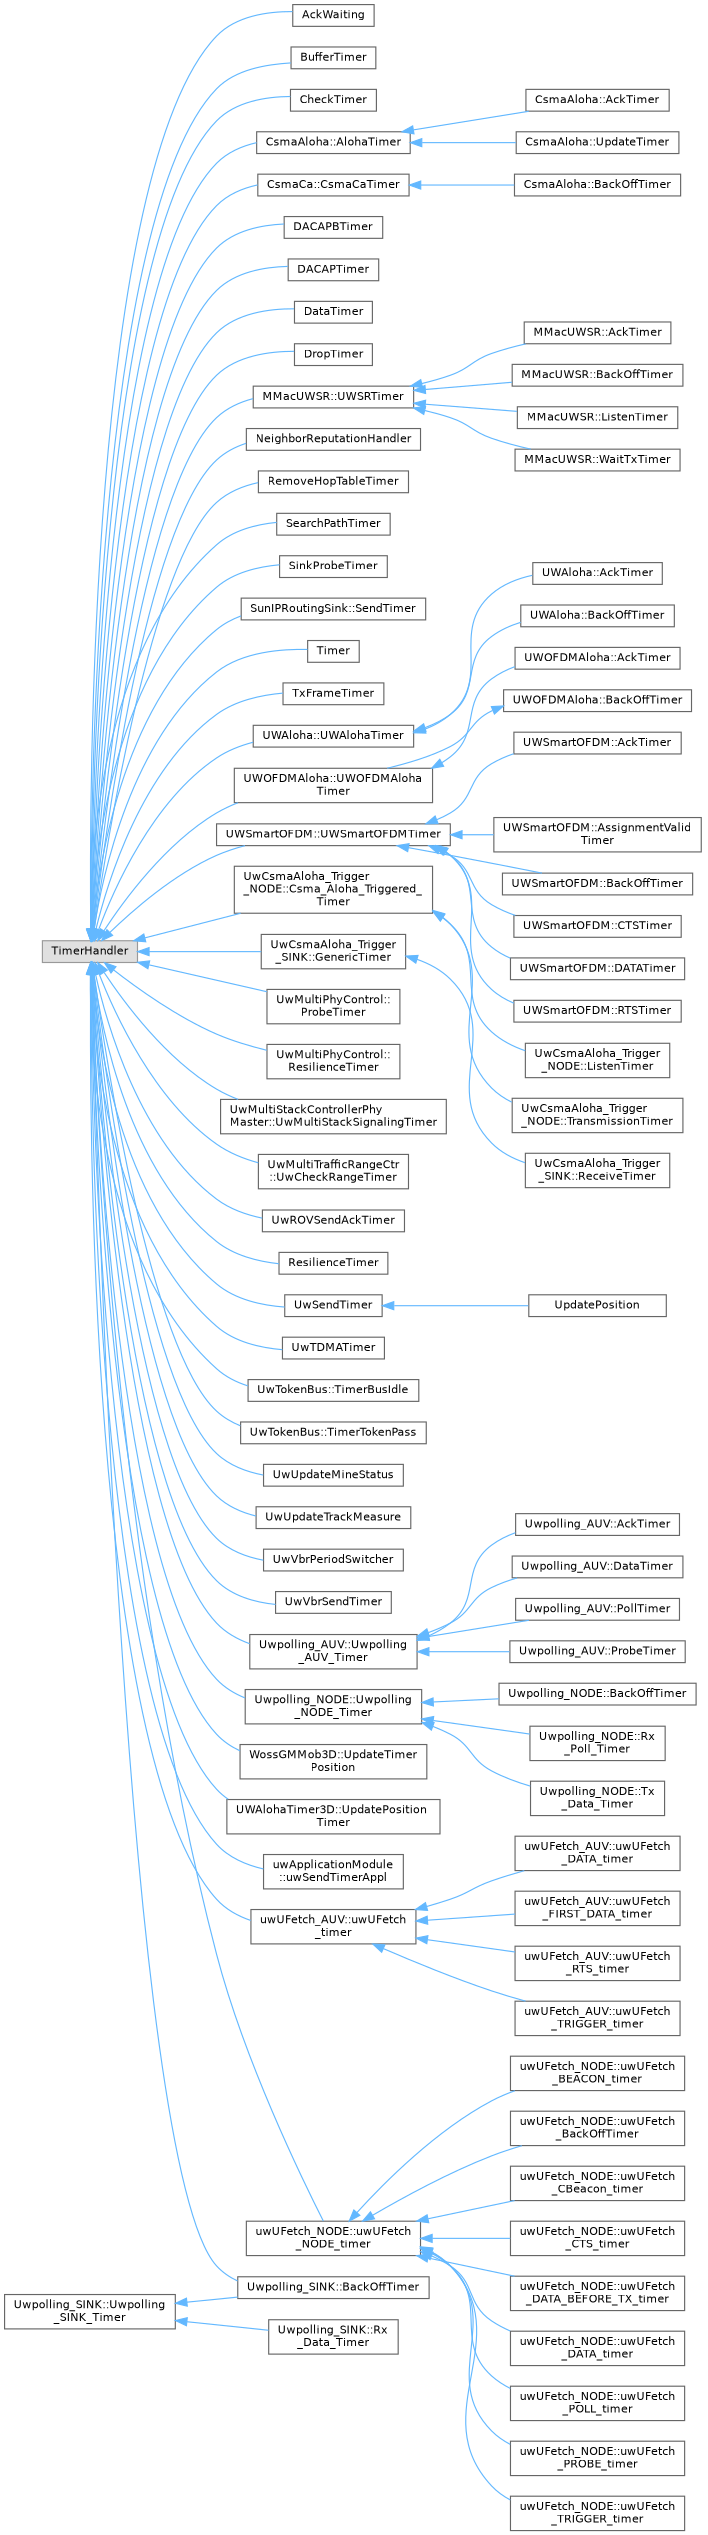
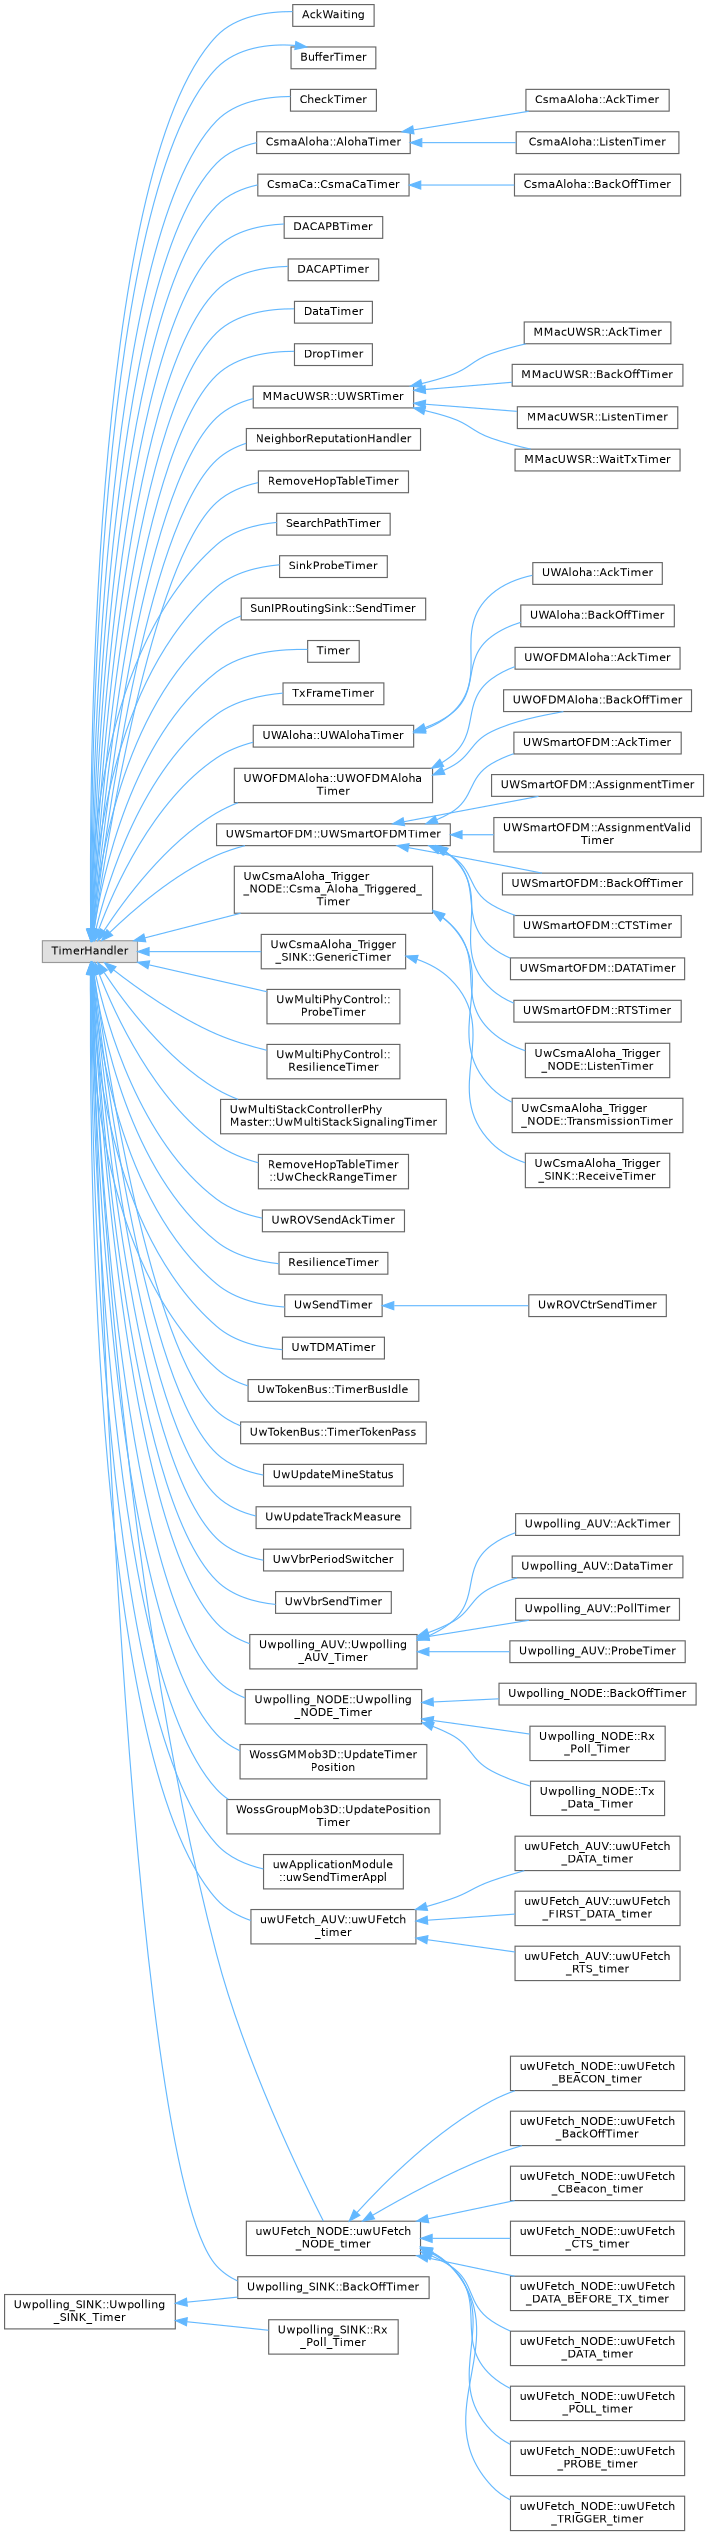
(598, 143) -> (598, 143)
(142, 274) -> (146, 237)
(445, 749) -> (497, 729)
none -> (598, 785)
(333, 1172) -> (333, 1172)
(598, 1306) -> (598, 1306)
(333, 1817) -> (333, 1817)
(598, 2018) -> none
(333, 2337) -> (333, 2337)
